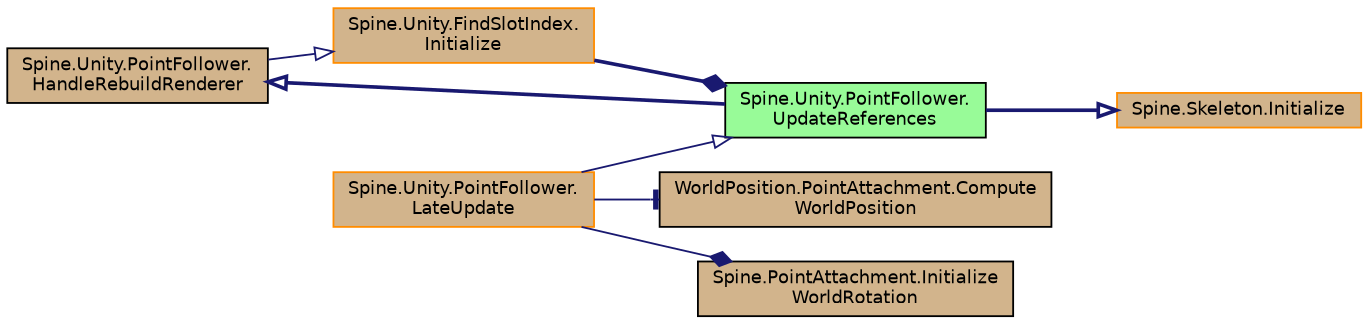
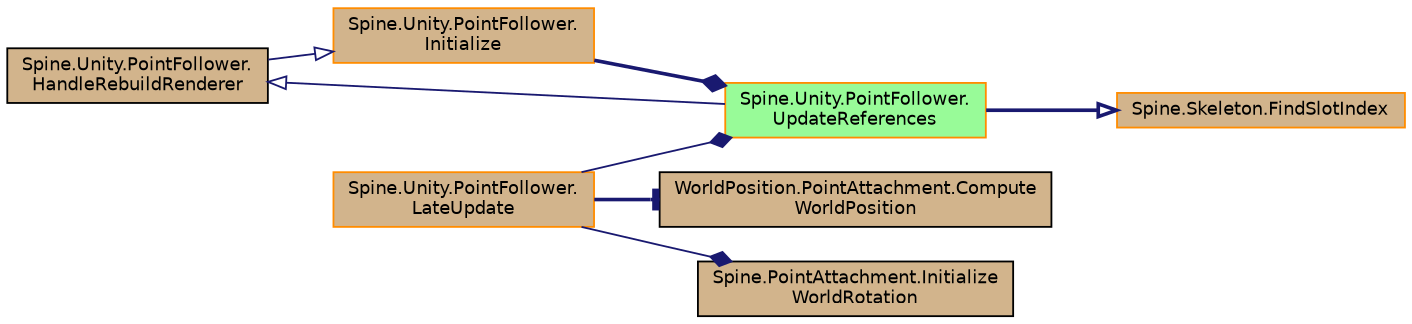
(464, 36) -> (464, 36)
(506, 93) -> (506, 93)
(856, 110) -> (856, 110)
(1239, 110) -> (1261, 110)
(647, 157) -> (646, 157)
(622, 200) -> (622, 200)
